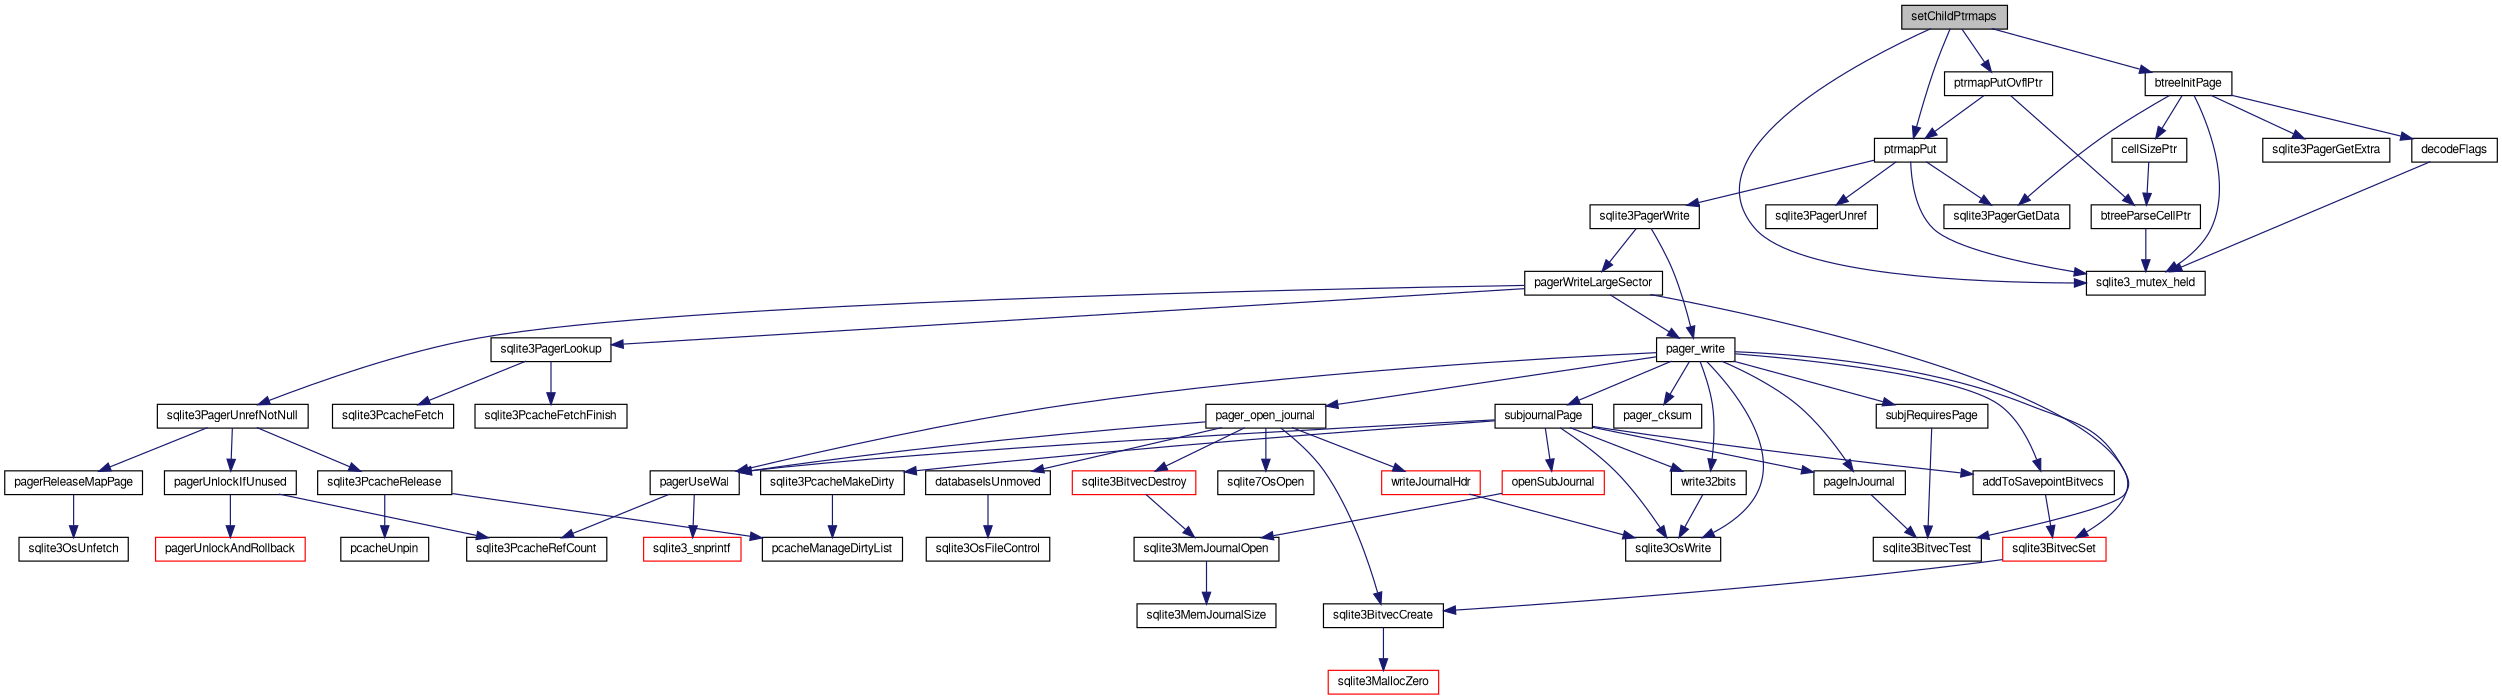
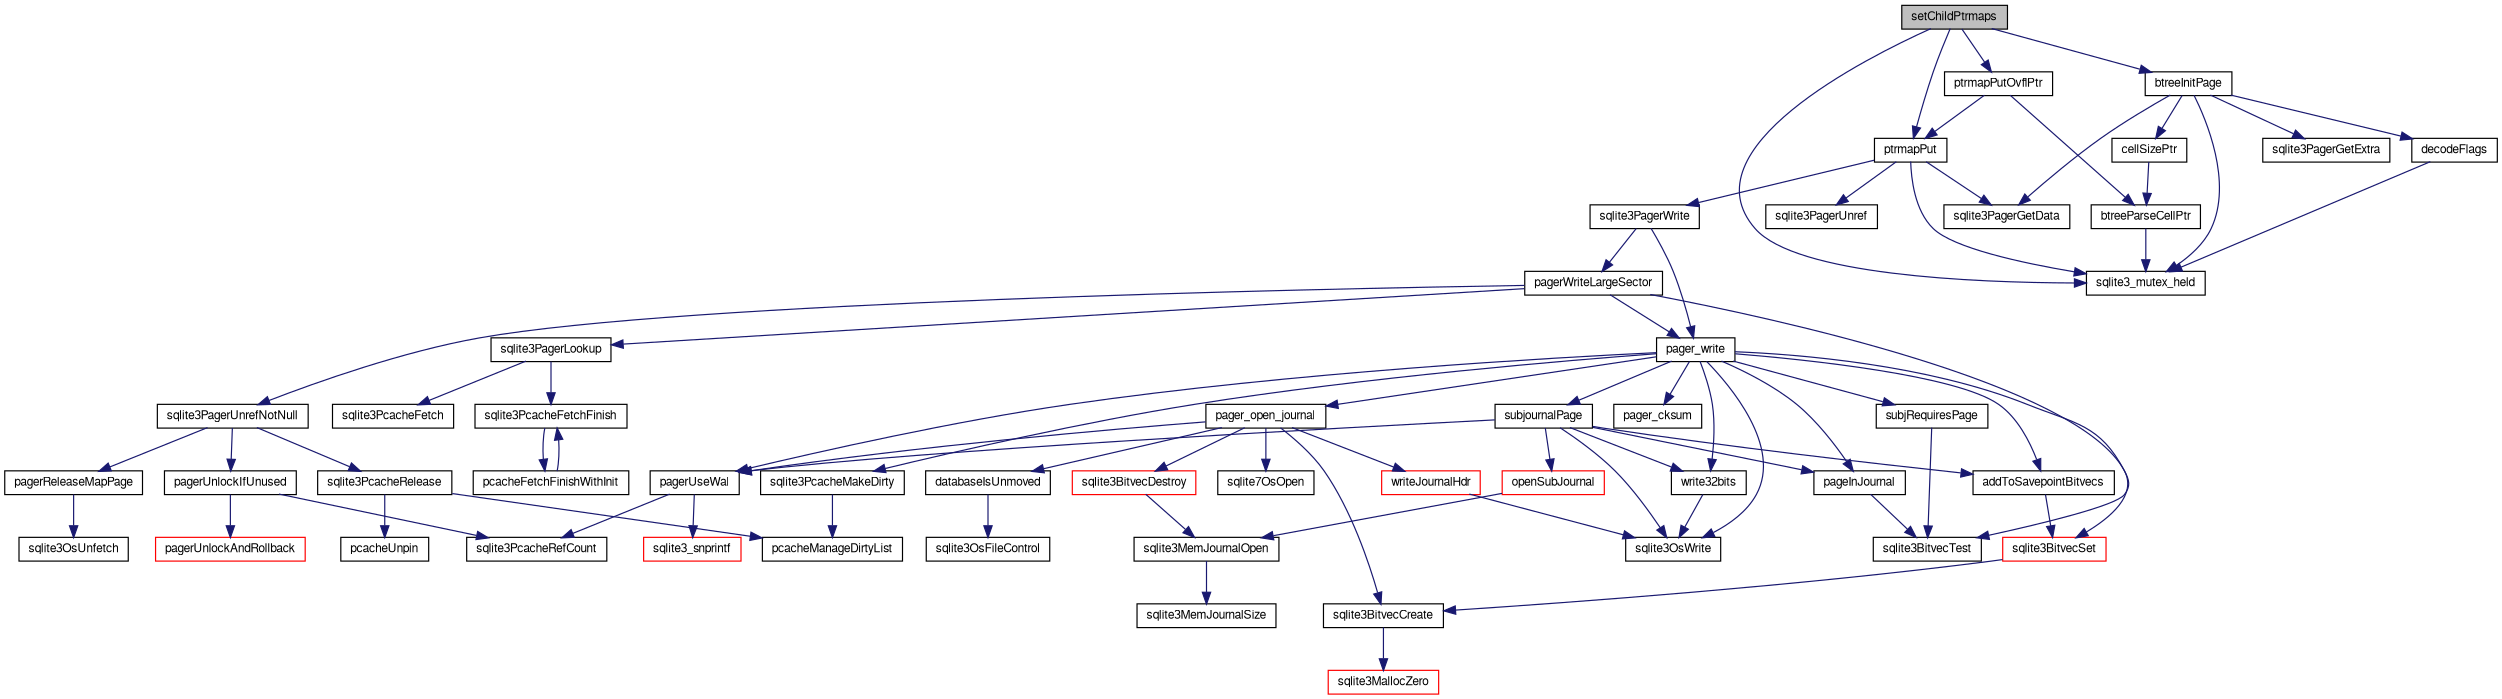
(1191, 445) -> (1268, 394)
none -> (551, 483)
